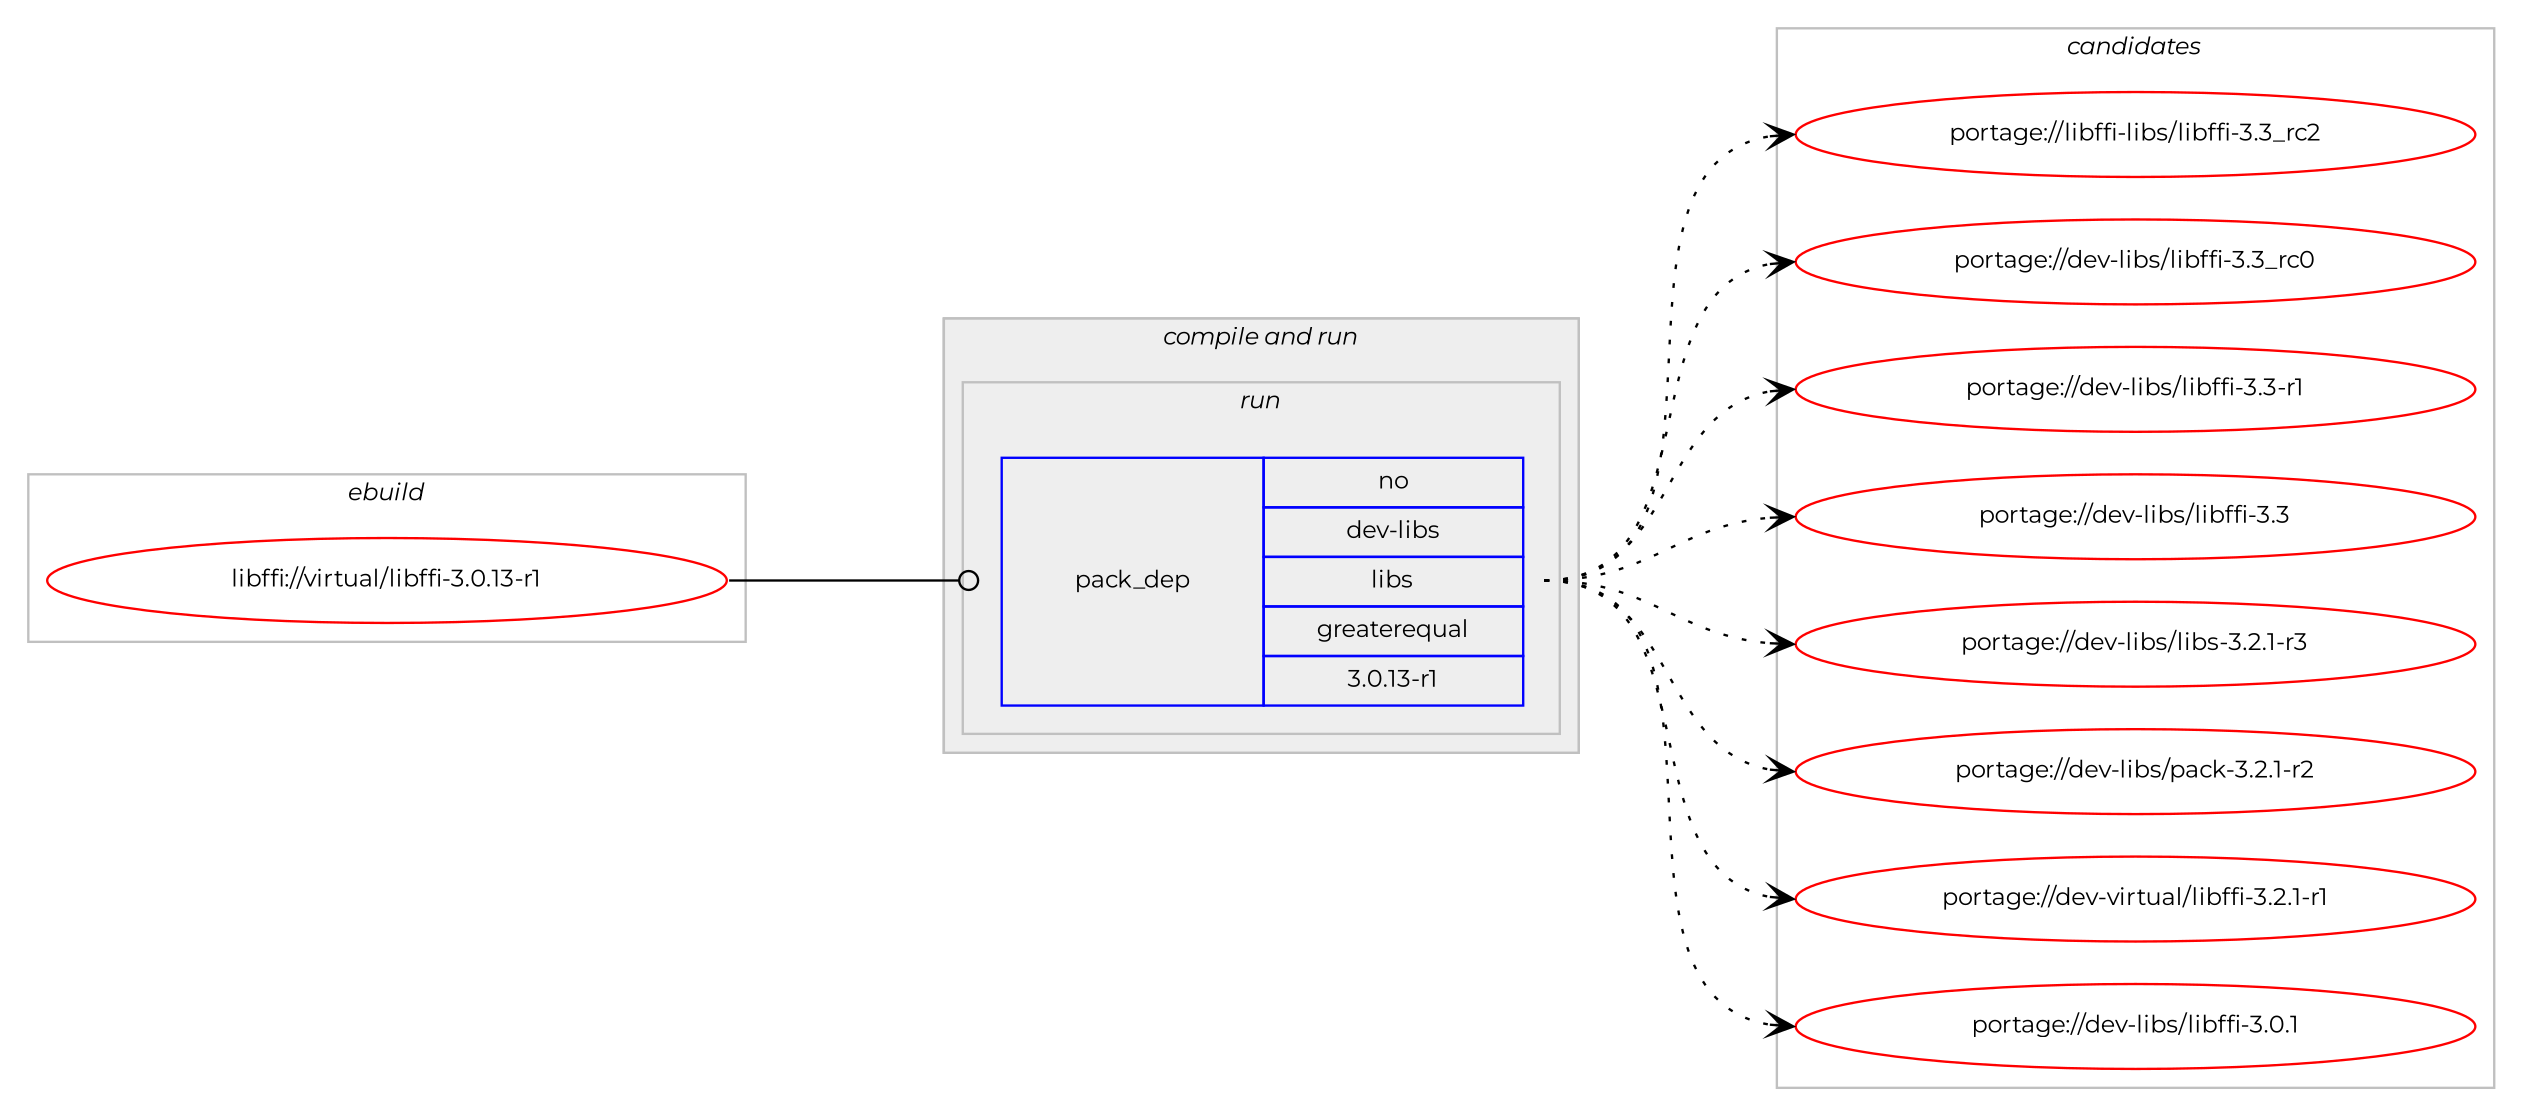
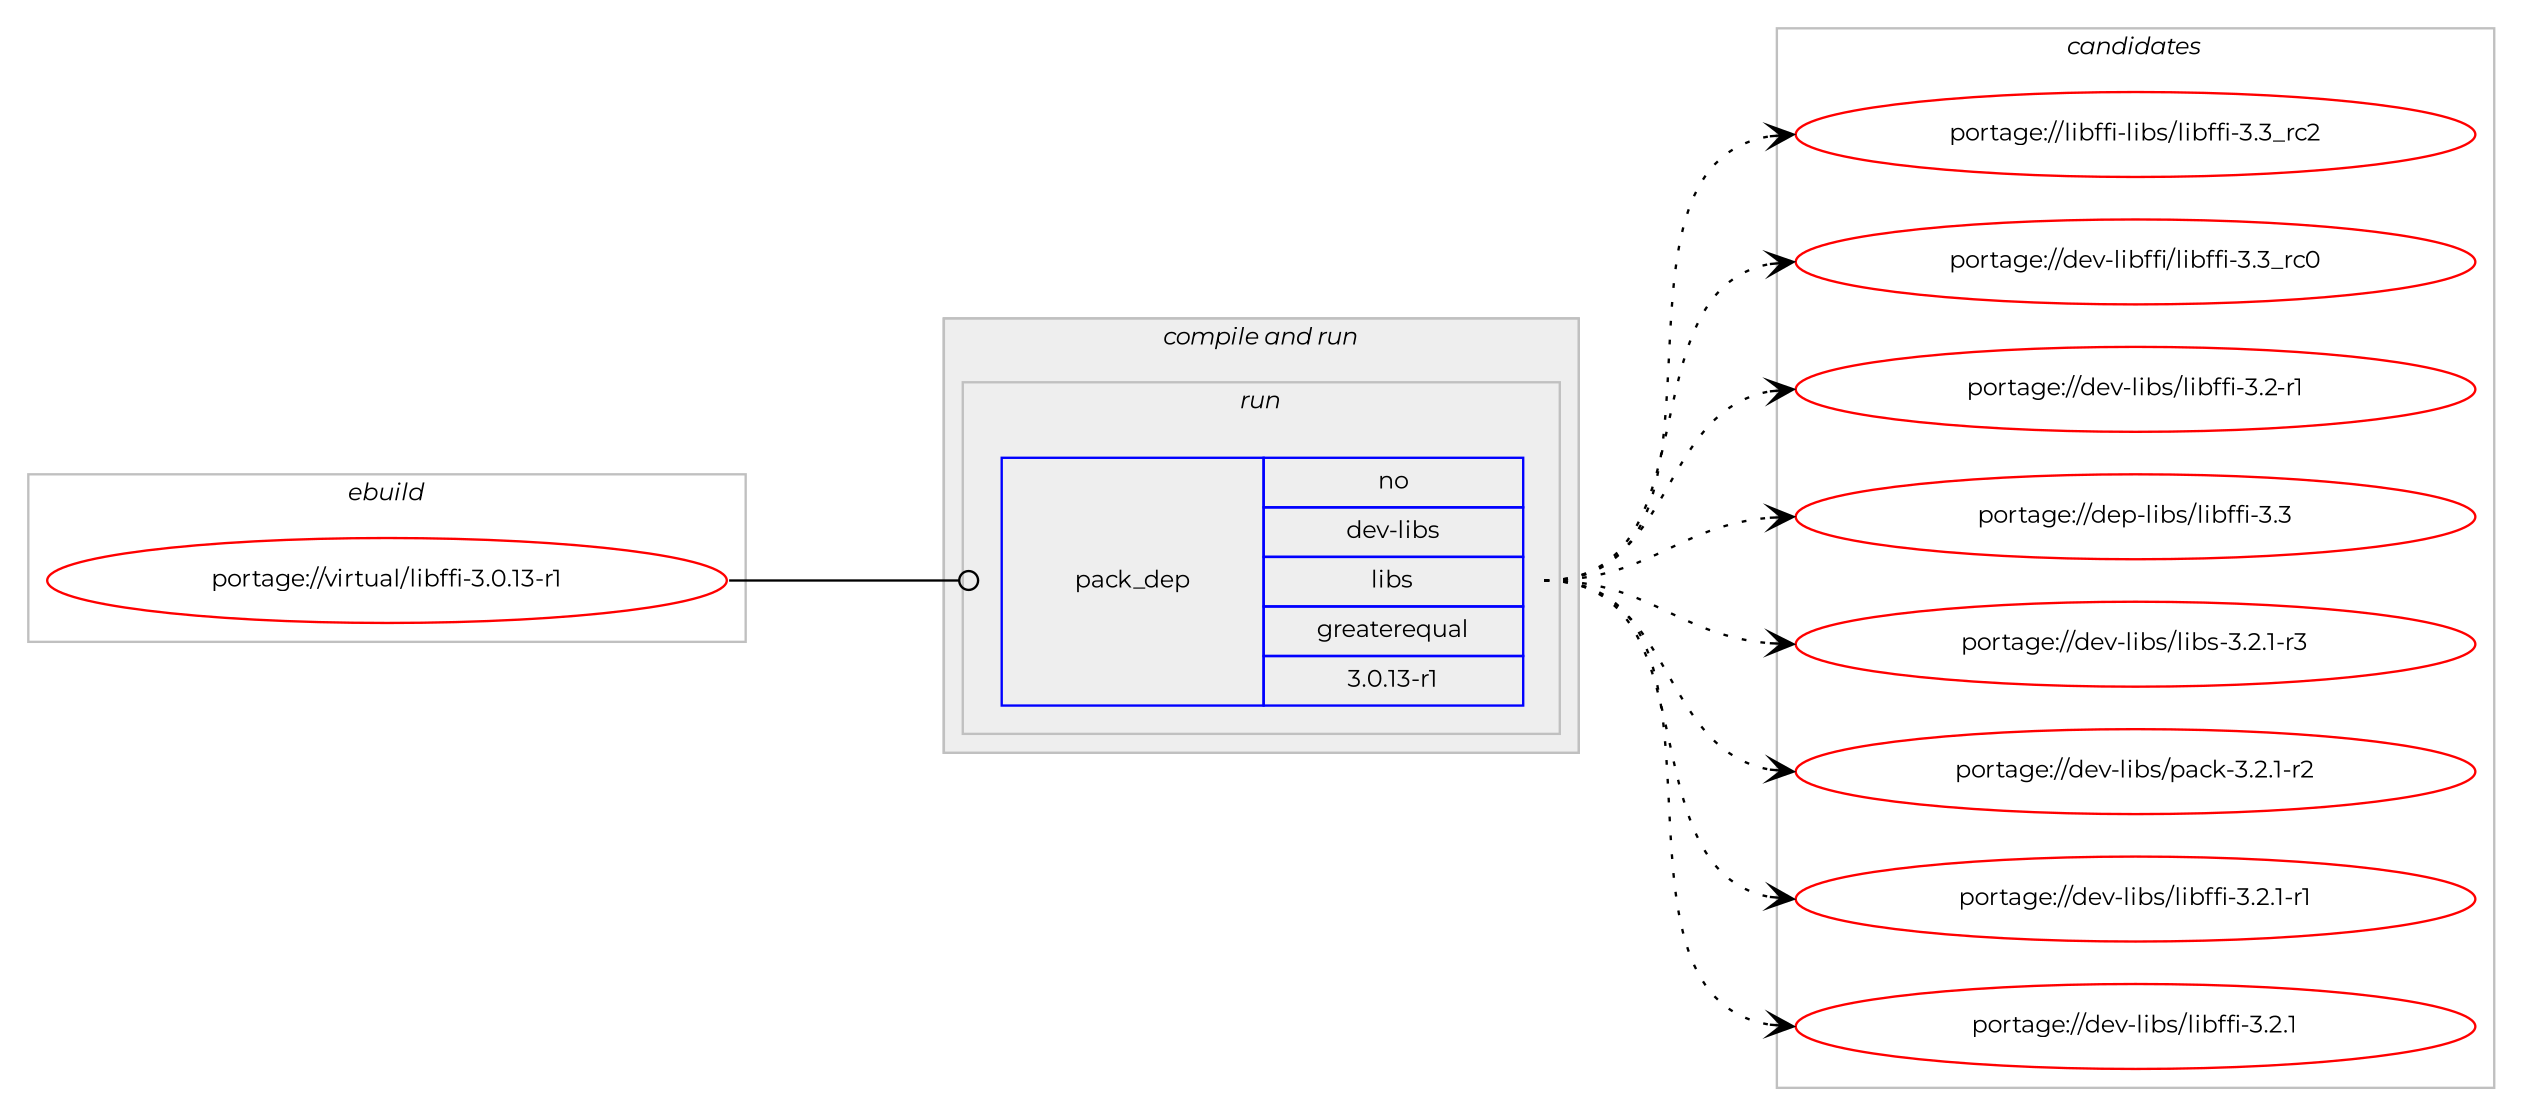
(2136, 262) -> (2136, 262)
(2136, 389) -> (2136, 389)
(2136, 517) -> (2136, 517)
(387, 580) -> (387, 580)
(2136, 899) -> (2136, 899)
(2136, 1026) -> (2136, 1026)
